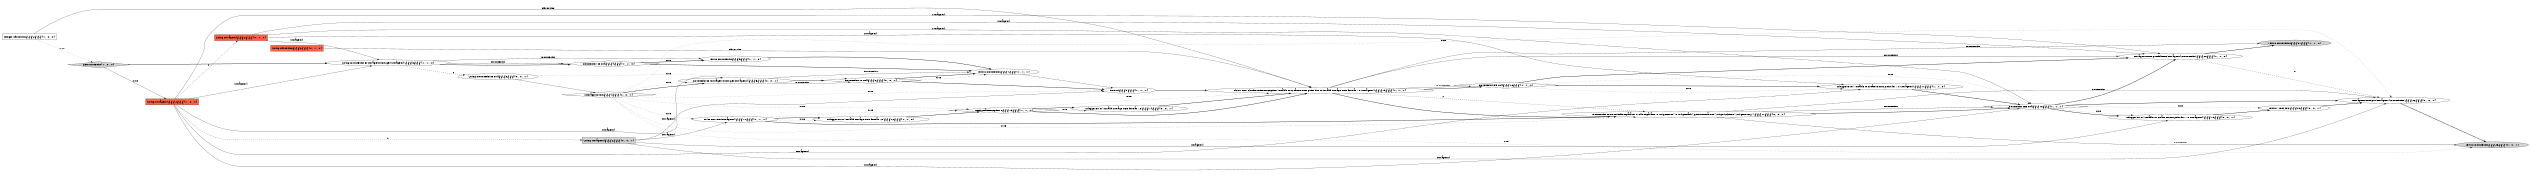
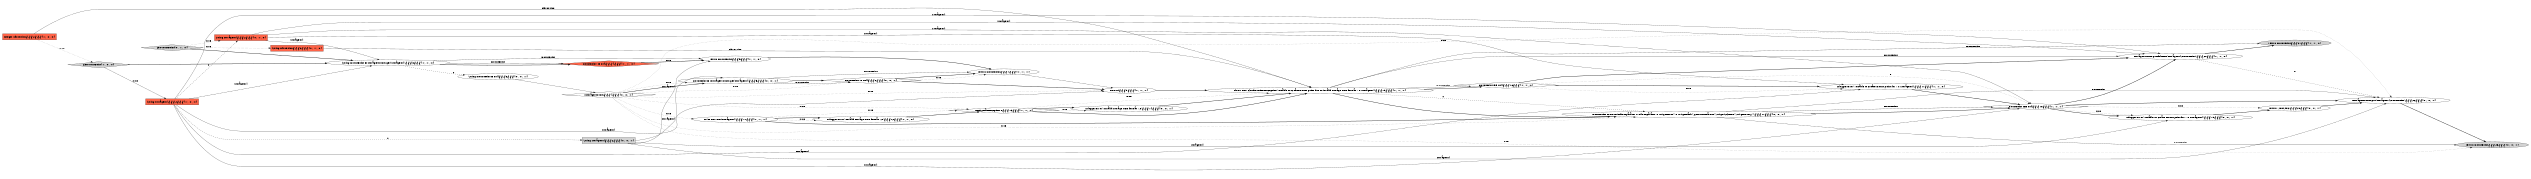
(29, 37) -> (29, 37)
none -> (172, 48)
(609, 64) -> (609, 64)
(810, 67) -> none
(1891, 74) -> (1891, 74)
(691, 75) -> (741, 90)
(681, 135) -> (665, 104)
